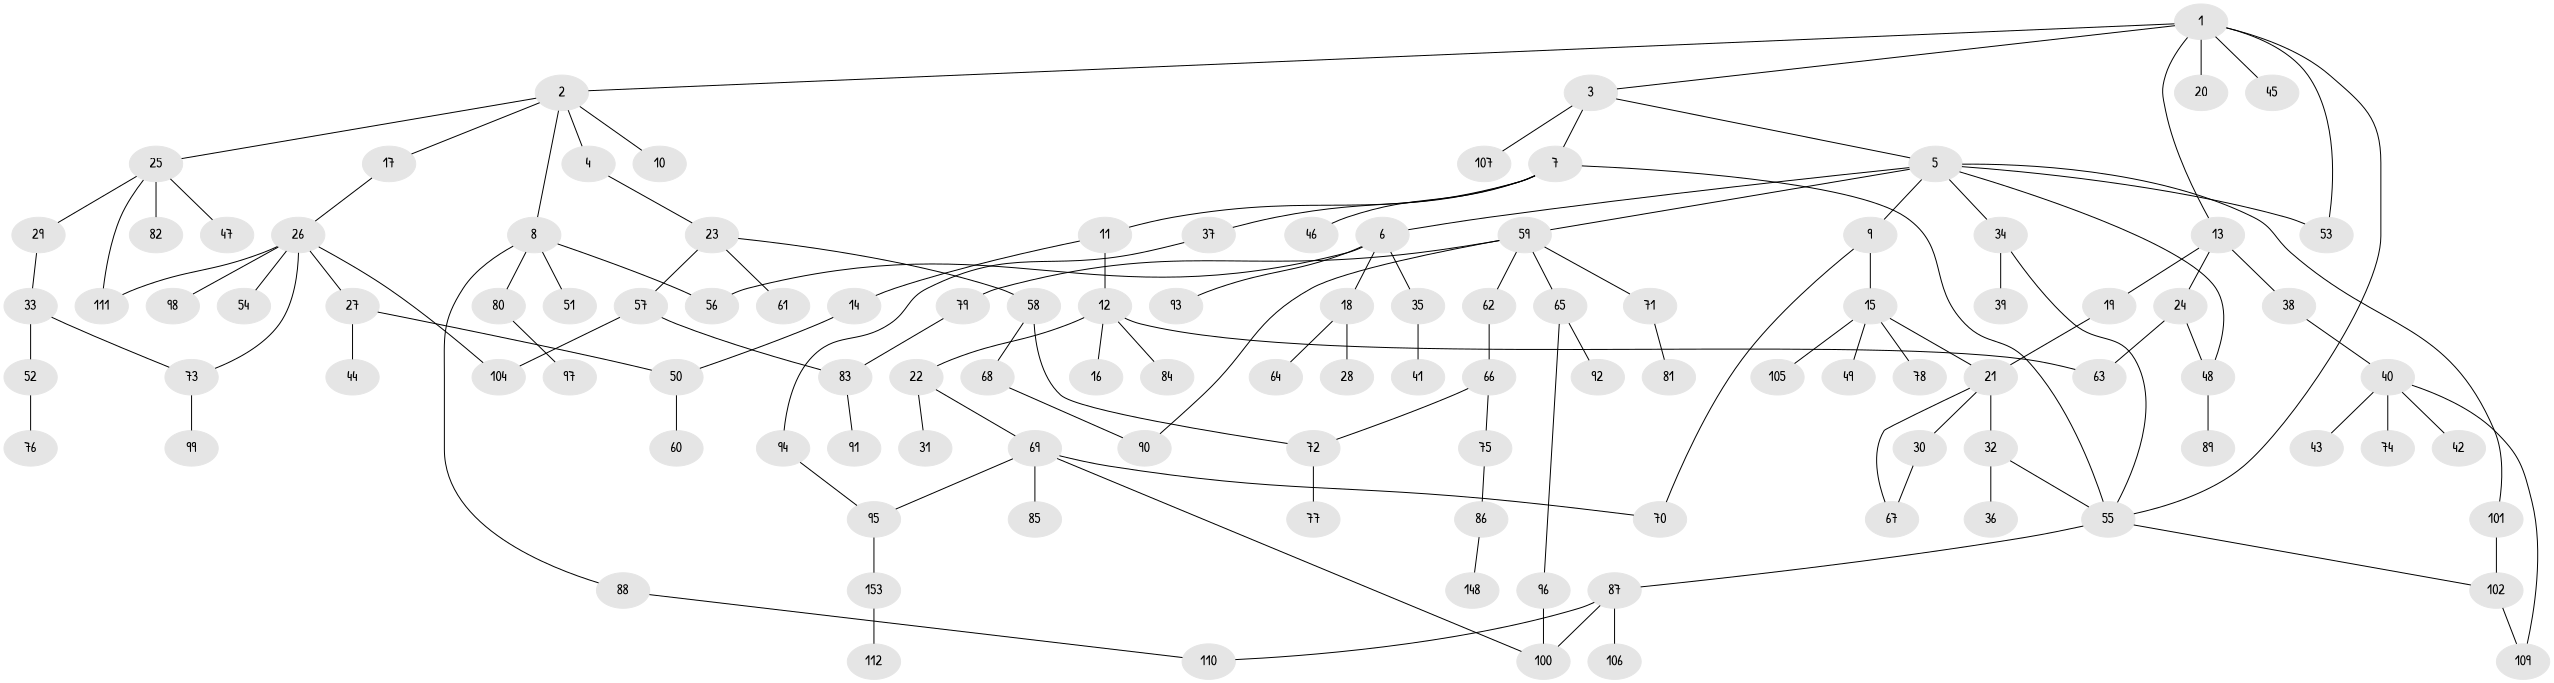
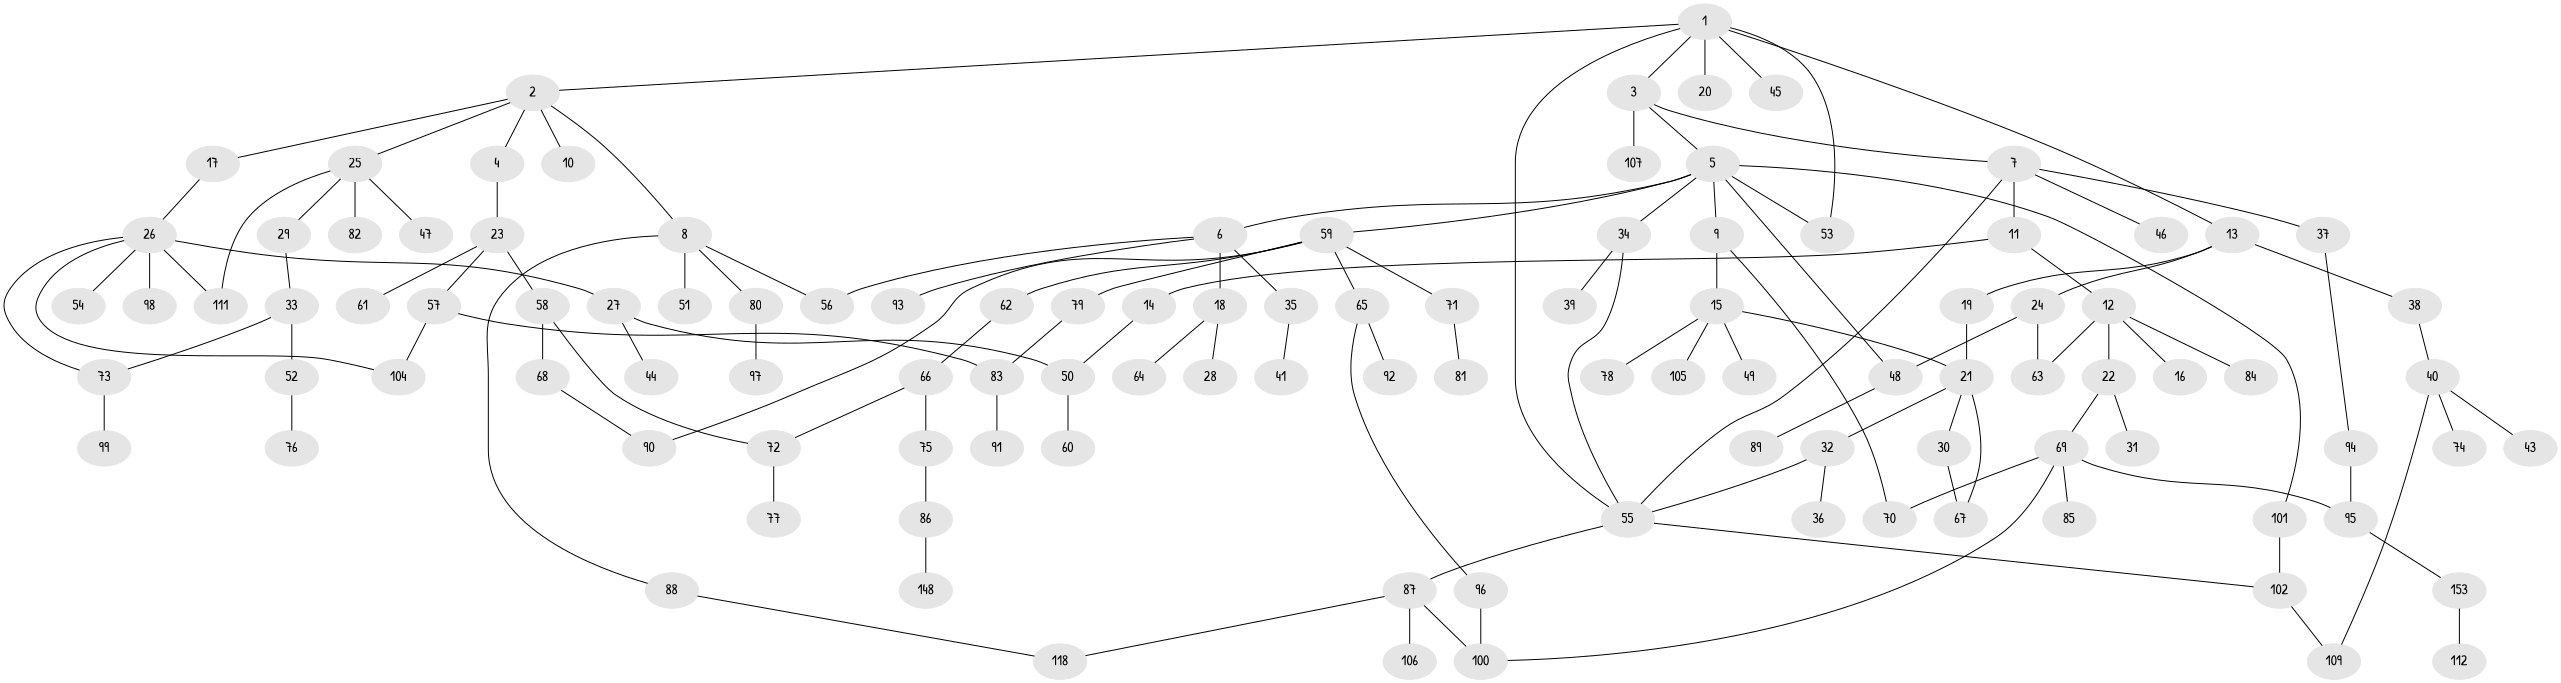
(2459, 448) -> none
(1209, 662) -> (1060, 662)
